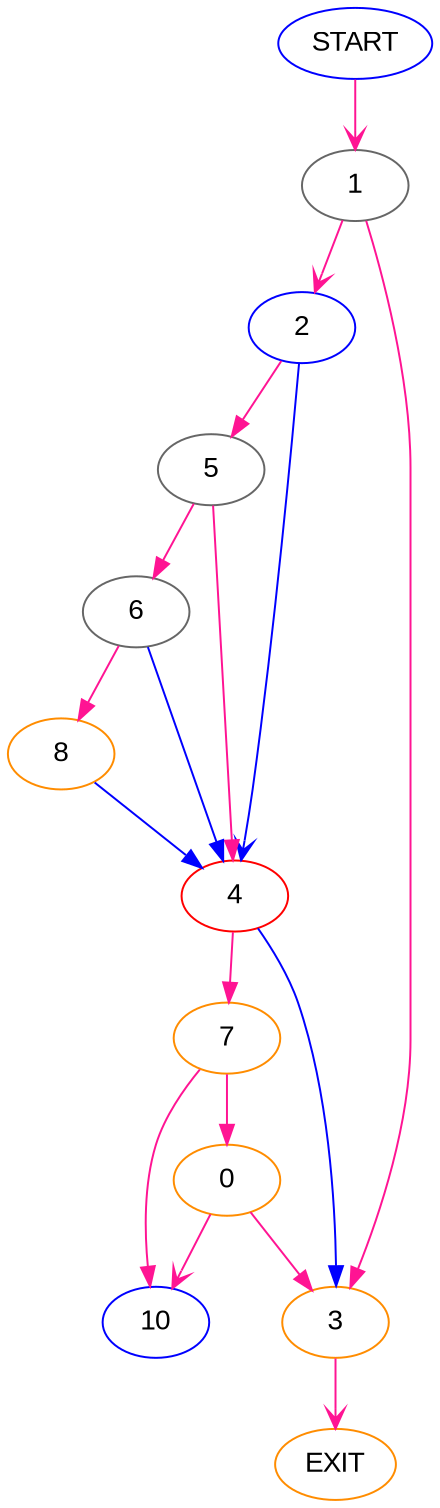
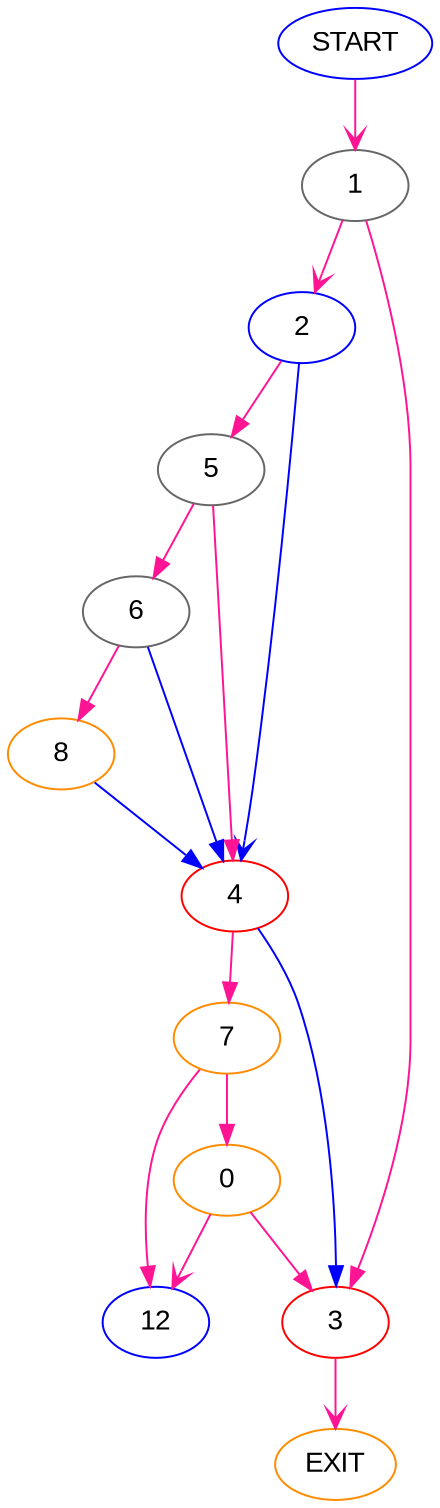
(156, 1322) -> (156, 1322)
(336, 1322) -> (336, 1322)
